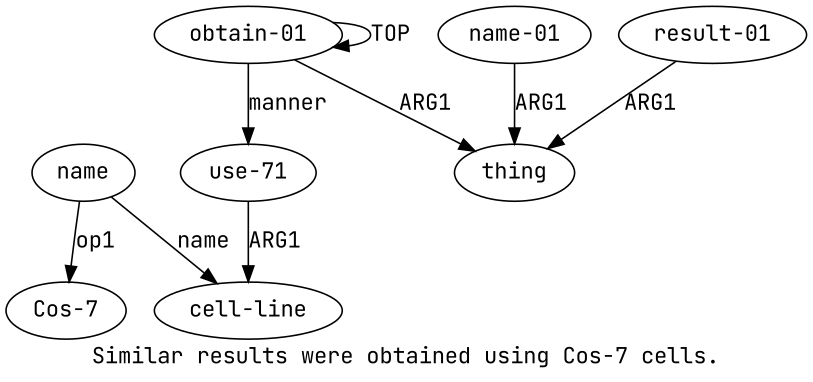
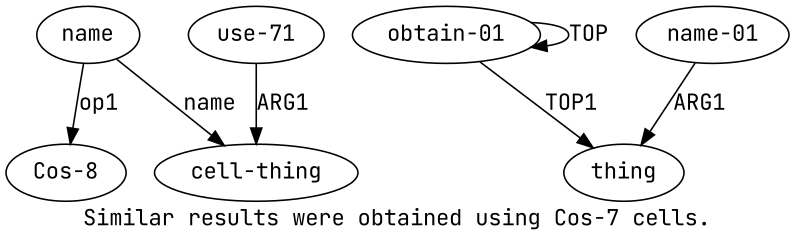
(713, 35) -> none
(248, 96) -> none
(426, 104) -> (572, 104)
(66, 311) -> (66, 173)
(248, 311) -> (256, 173)
